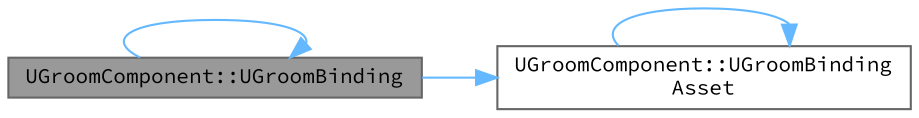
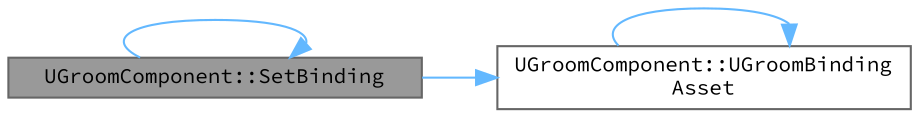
(215, 78) -> (215, 78)
